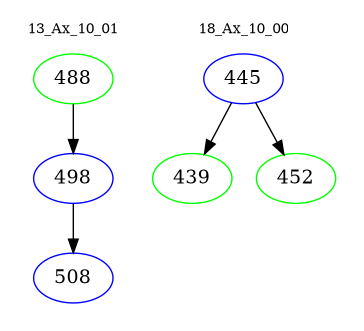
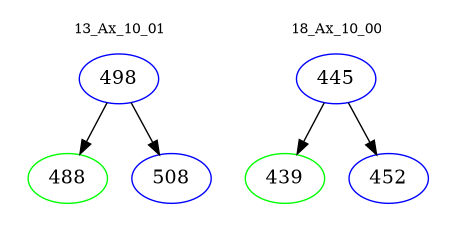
(73, 122) -> (97, 122)
(296, 178) -> (389, 178)
